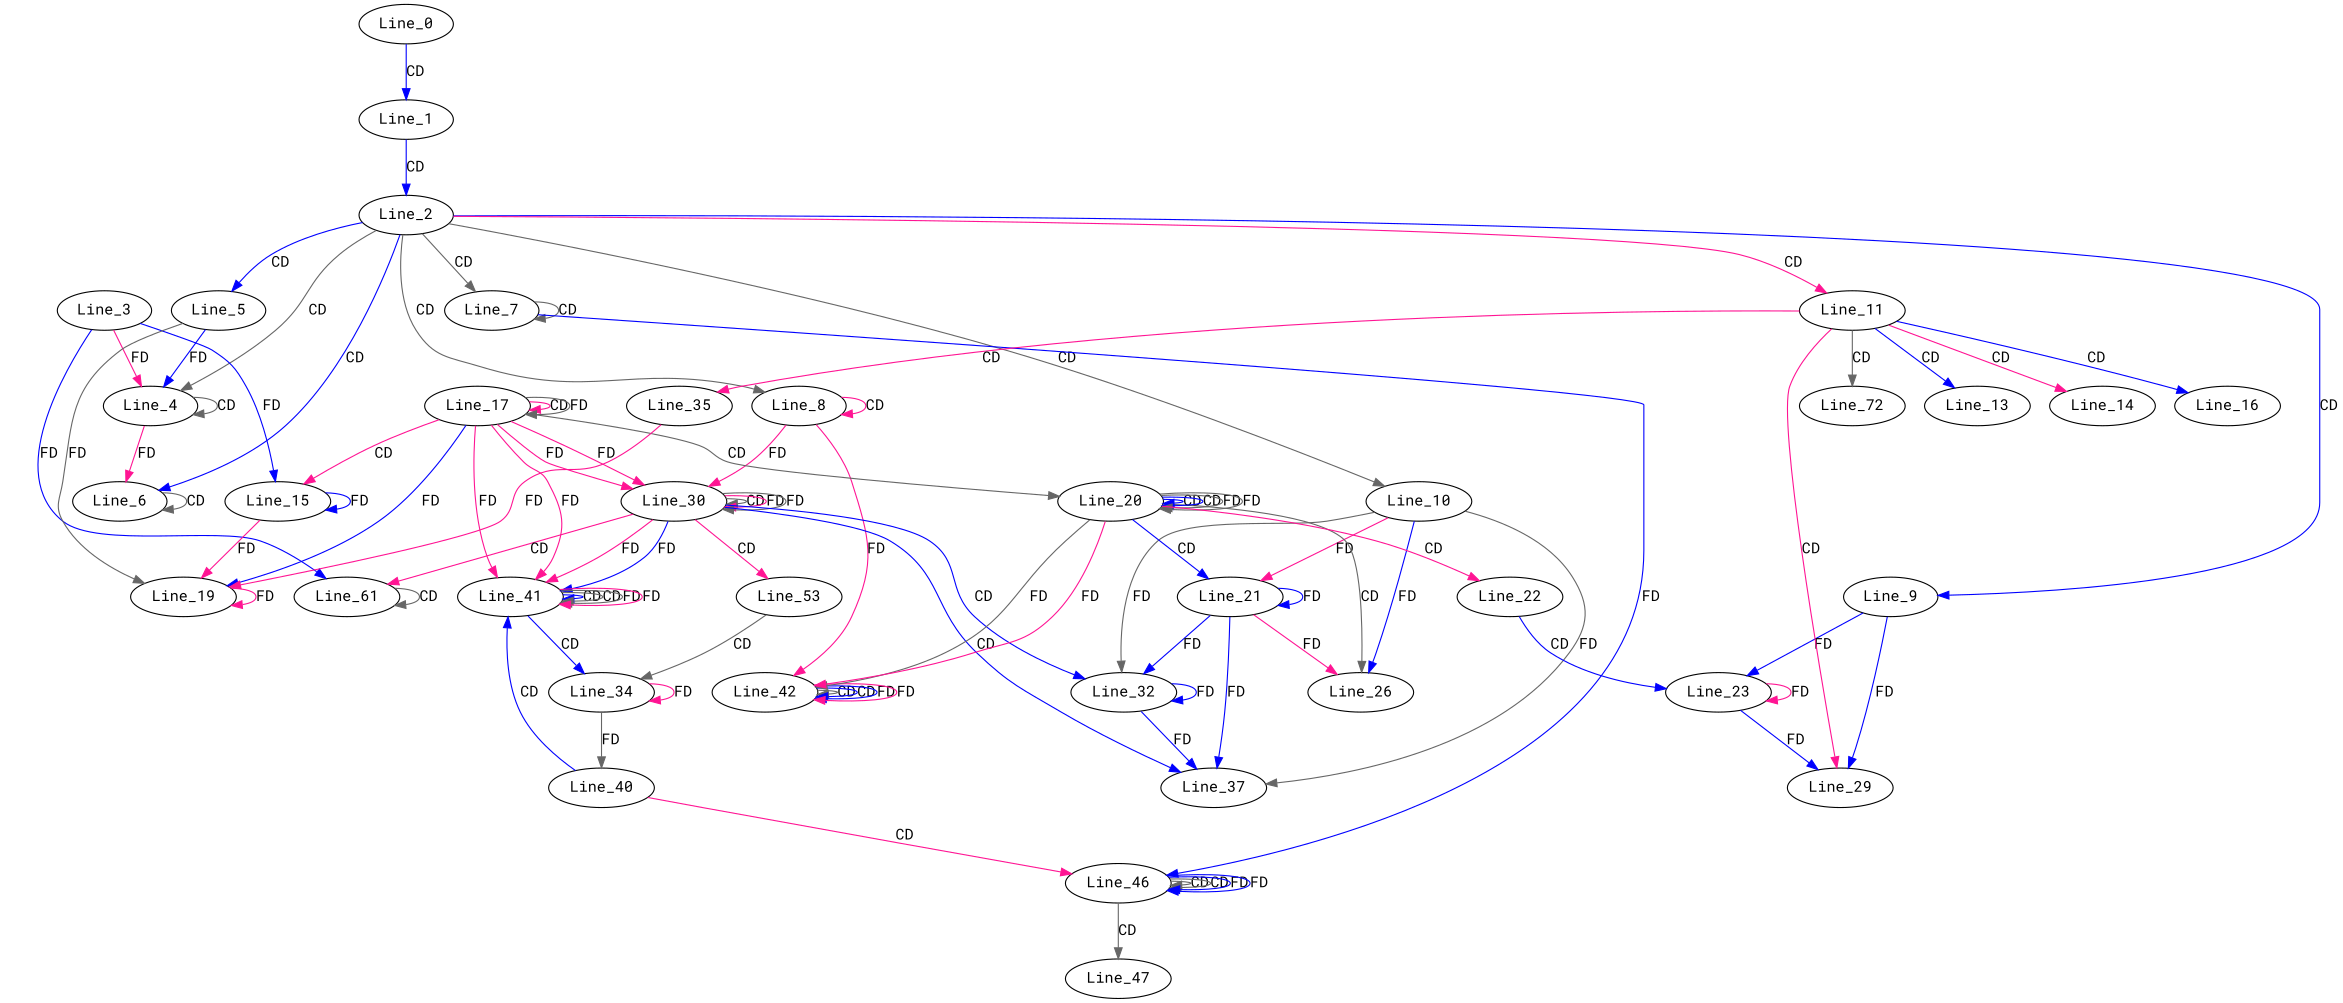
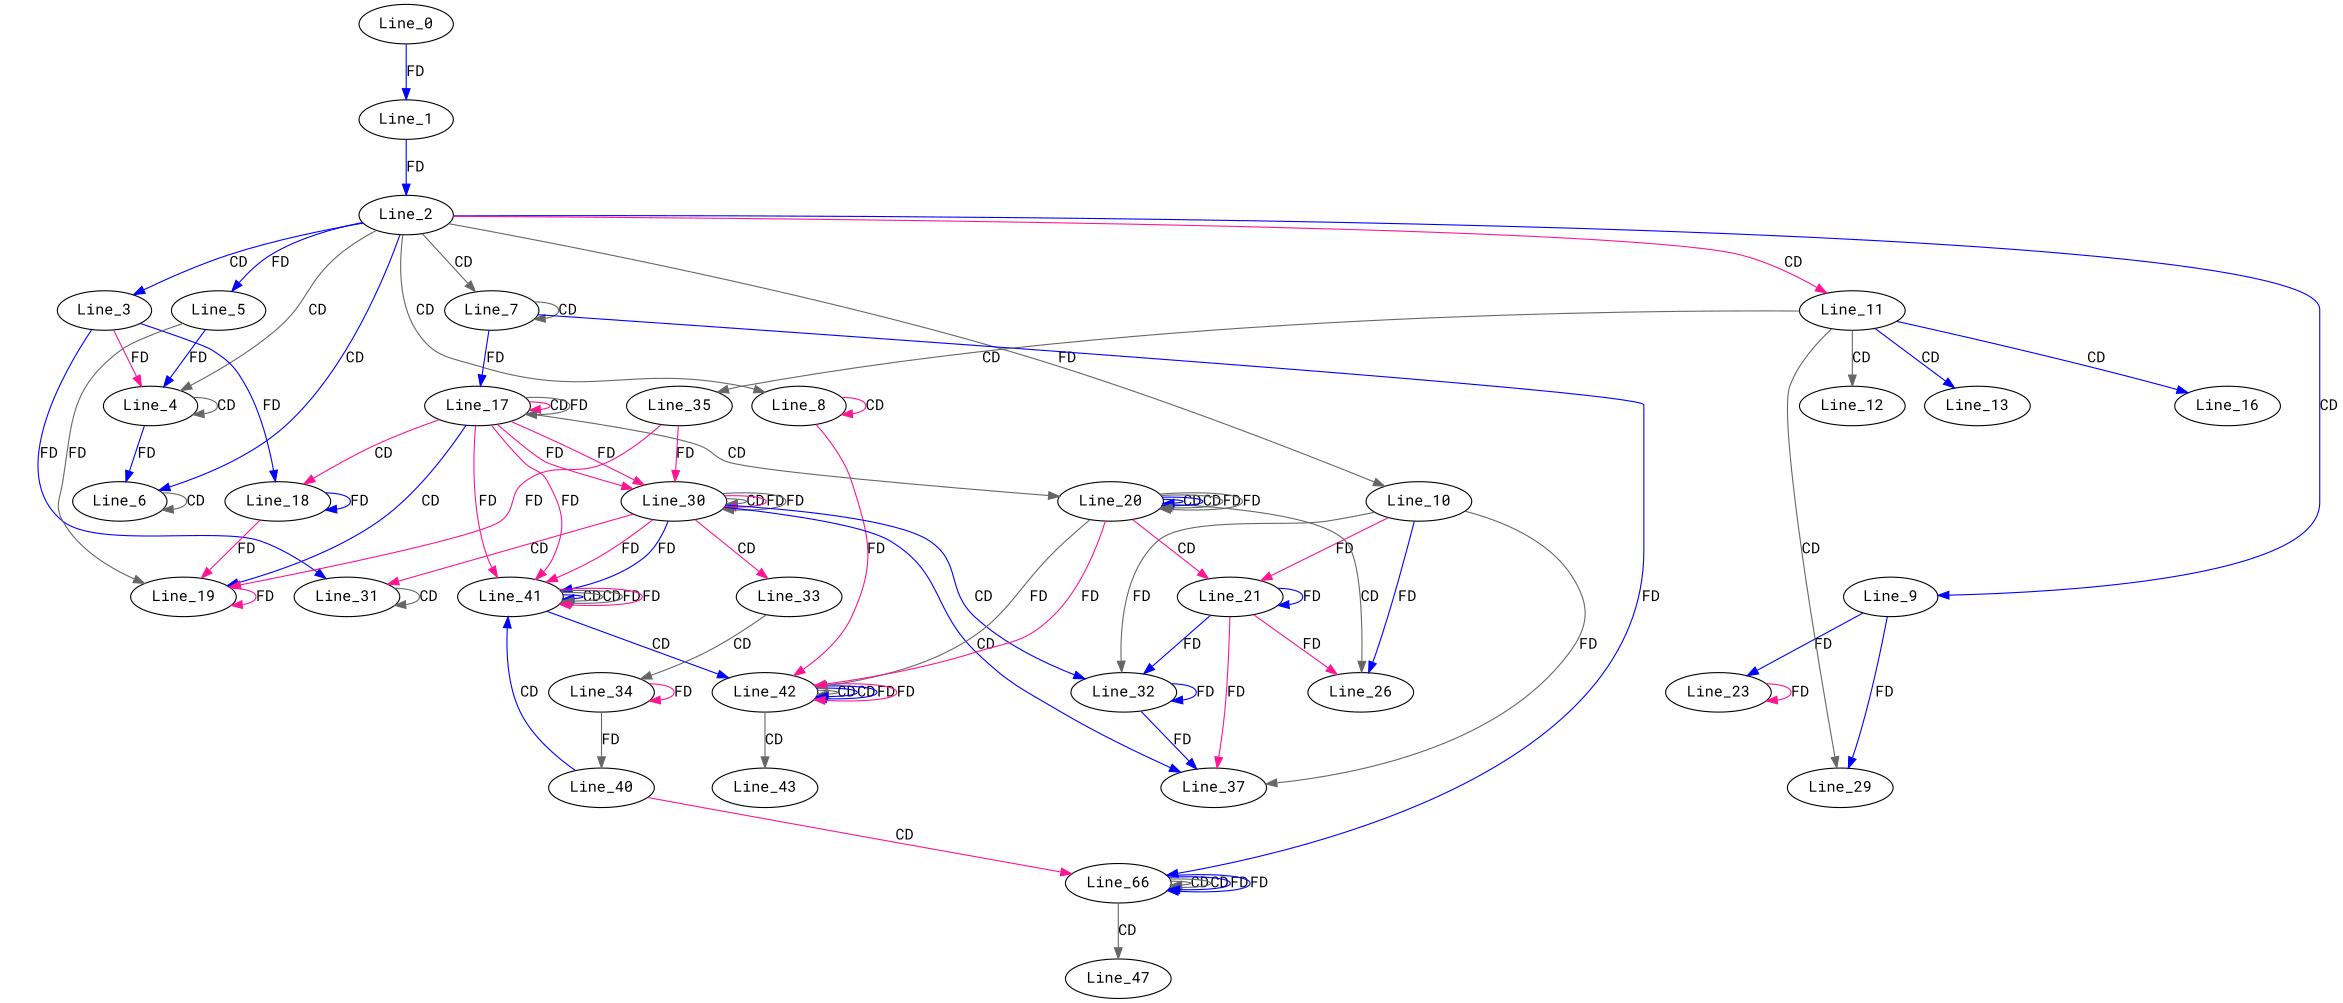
(416, 72) -> (416, 72)
(416, 167) -> (416, 167)
none -> (251, 248)
(281, 263) -> (281, 263)
(1262, 327) -> (1262, 327)
none -> (485, 353)
(1067, 358) -> (1067, 358)
(1852, 406) -> (1852, 406)
(2102, 406) -> none
(137, 449) -> (137, 449)
(756, 458) -> (677, 448)
(278, 501) -> (278, 501)
(431, 501) -> (431, 501)
(1800, 537) -> (1800, 537)
(1166, 546) -> (1166, 546)
(347, 597) -> (347, 597)
(789, 597) -> (789, 597)
(1510, 597) -> none
(552, 641) -> (633, 643)
(1227, 687) -> (1227, 687)
(1775, 737) -> none
none -> (765, 788)
(1118, 883) -> (1118, 883)
